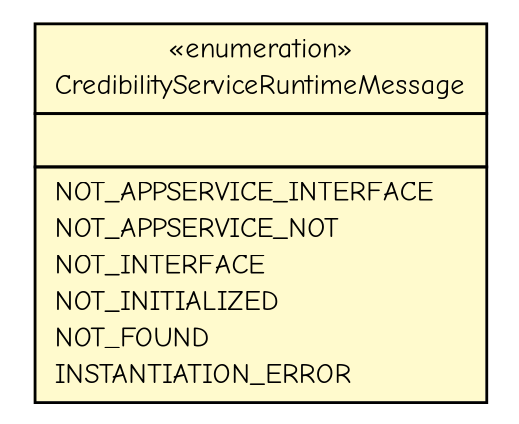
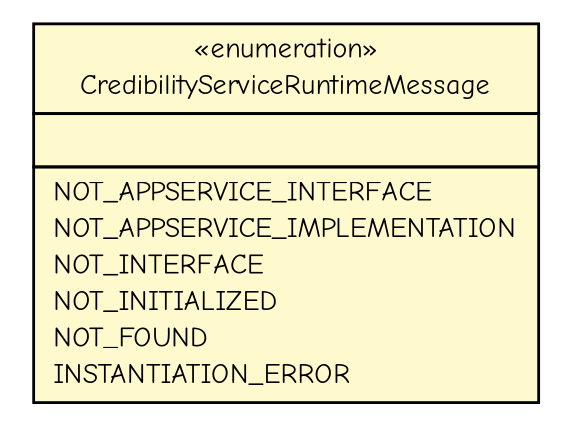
(198, 229) -> (286, 229)
